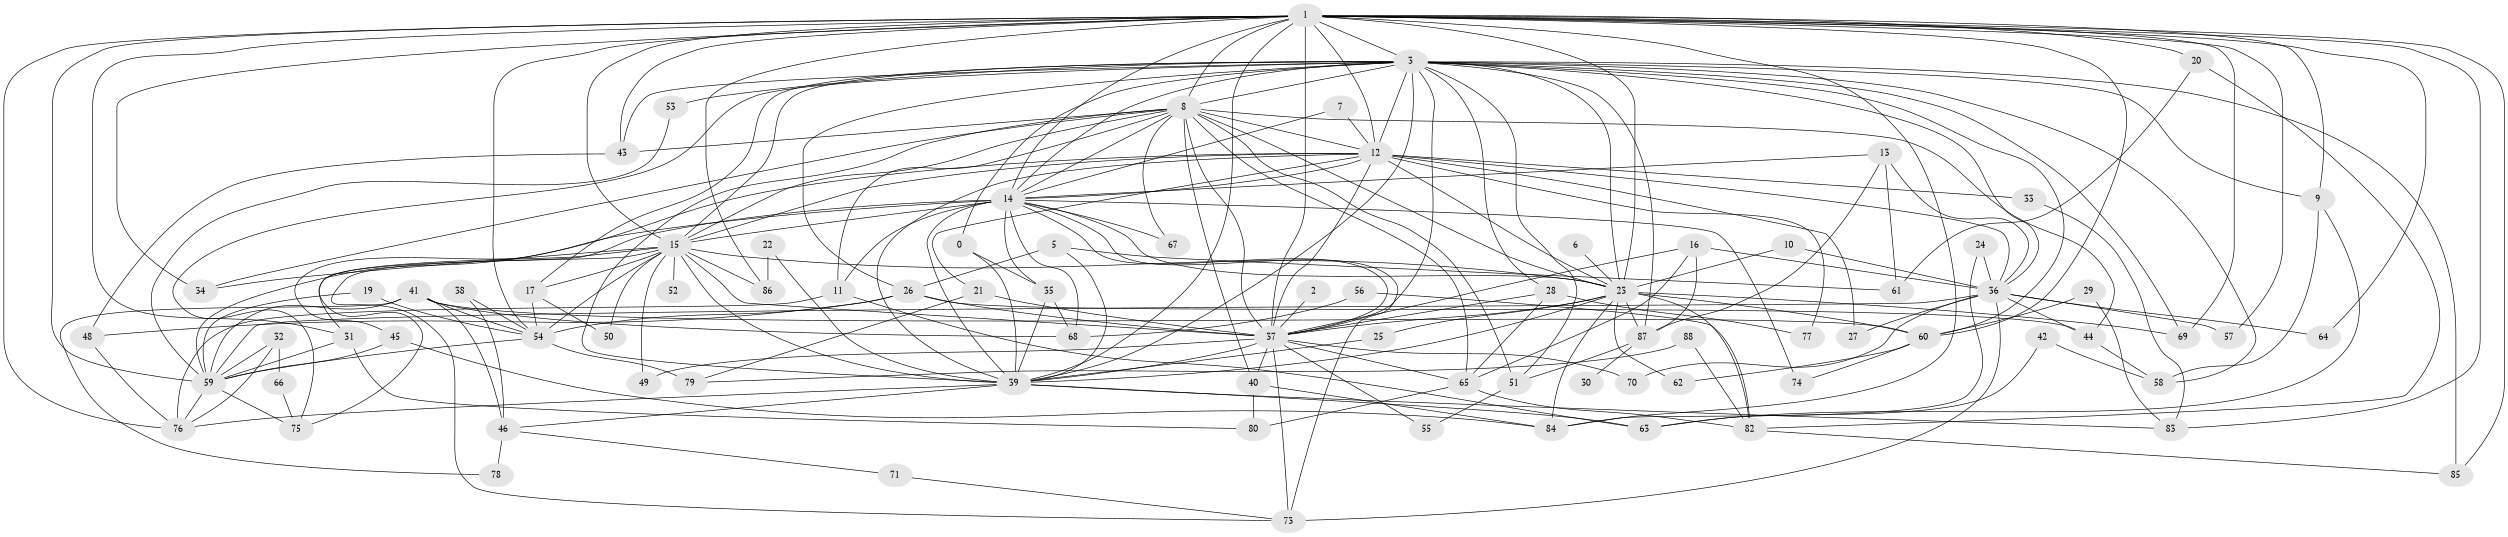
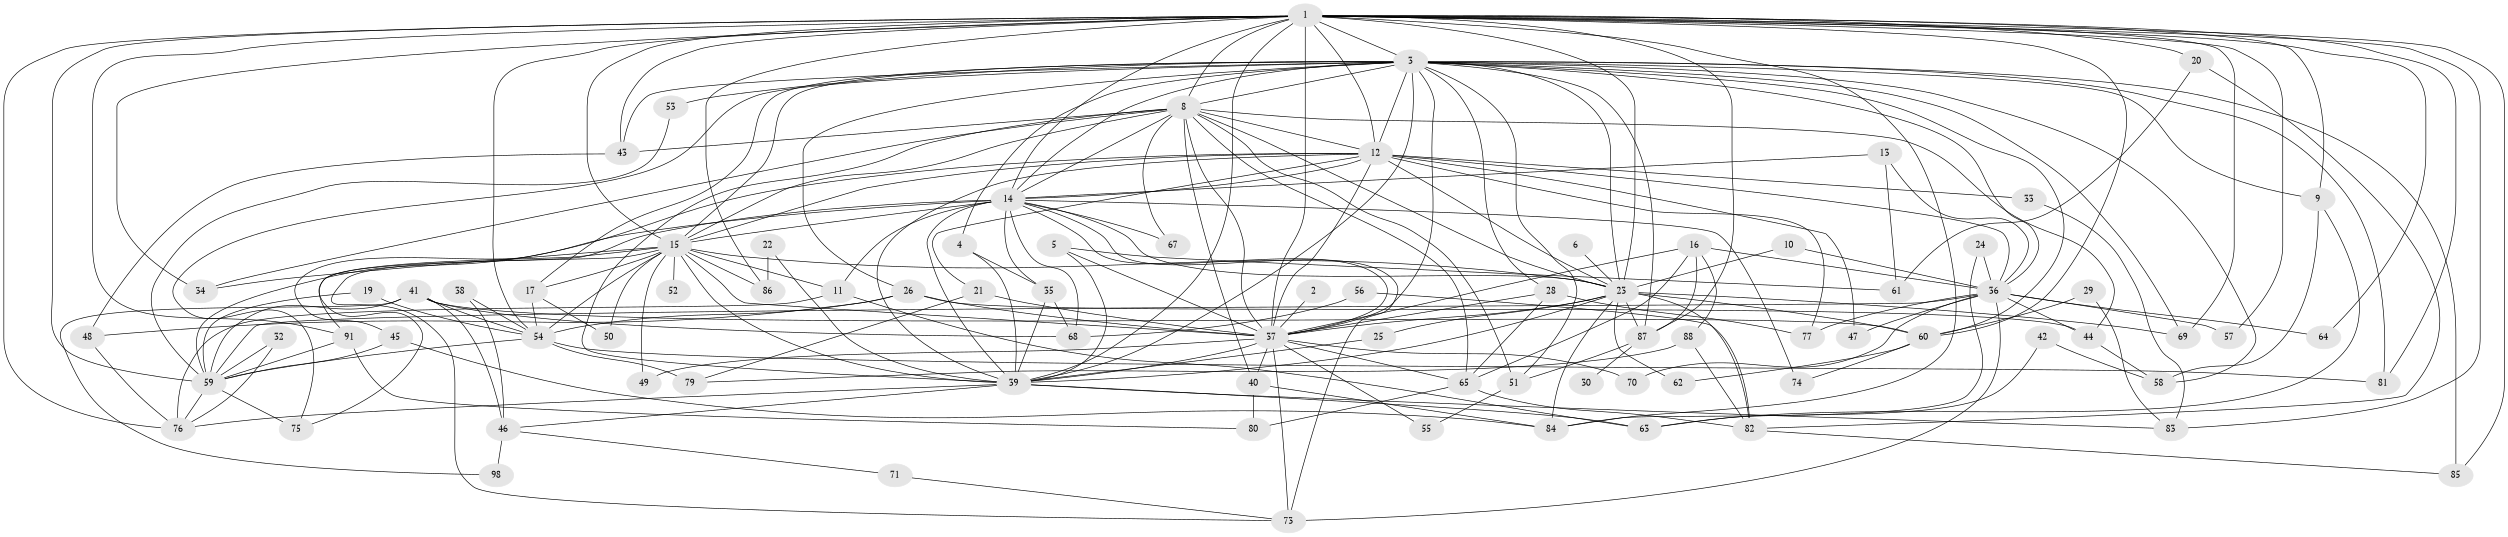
(1340, 107) -> none
(999, 160) -> (756, 268)
(960, 245) -> (960, 245)
(970, 272) -> (1163, 291)
(1789, 276) -> (1666, 53)
none -> (1716, 291)
none -> (1859, 317)
(349, 337) -> (349, 337)
(1853, 337) -> (1853, 337)
(279, 383) -> none
none -> (2383, 383)
(496, 475) -> (496, 475)
